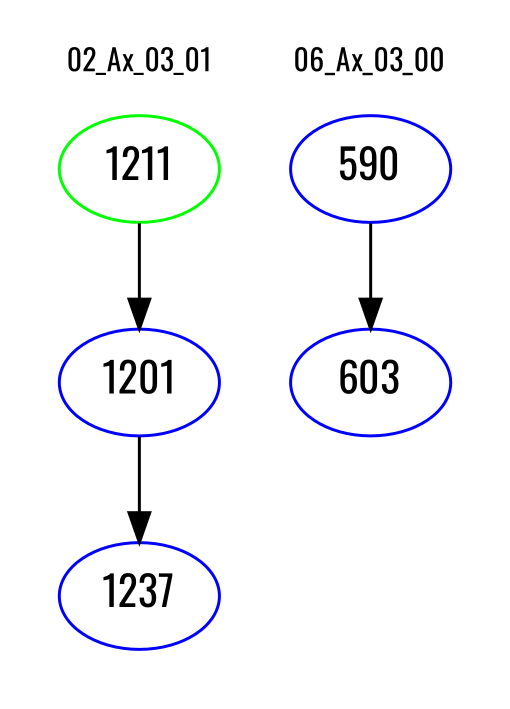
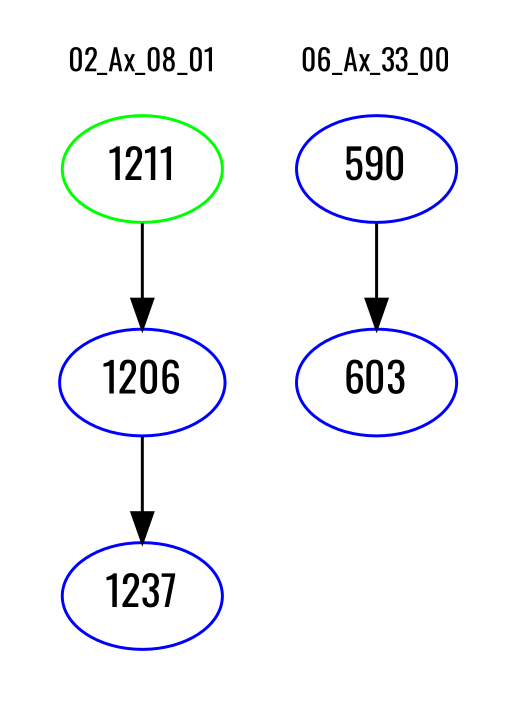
(139, 64) -> (142, 64)
(371, 64) -> (377, 64)
(139, 383) -> (142, 383)
